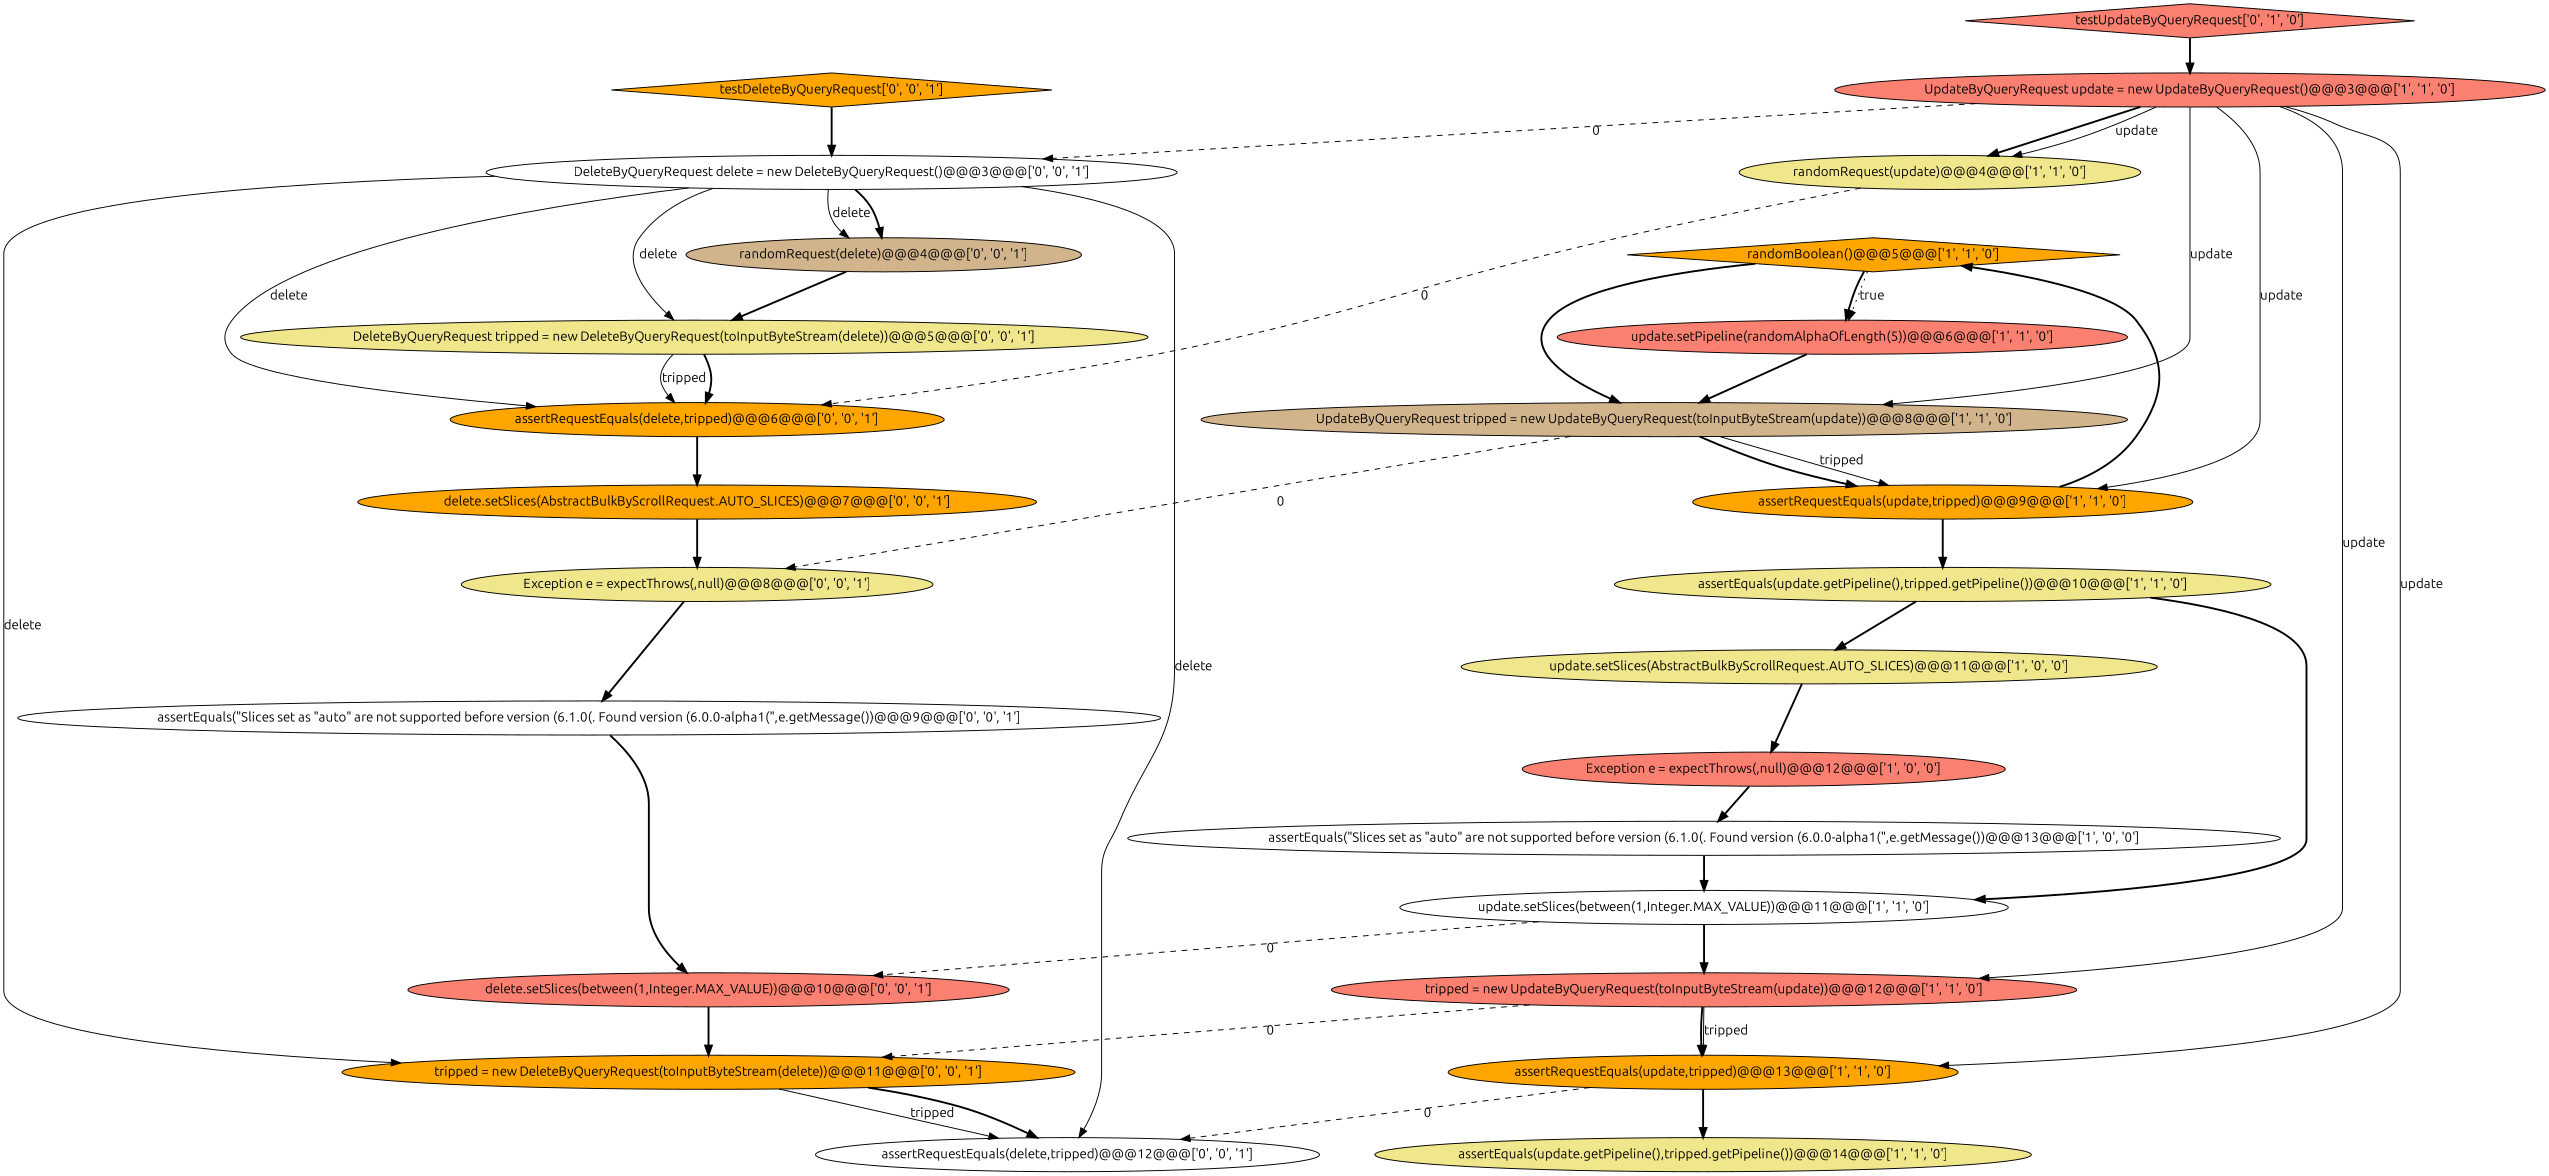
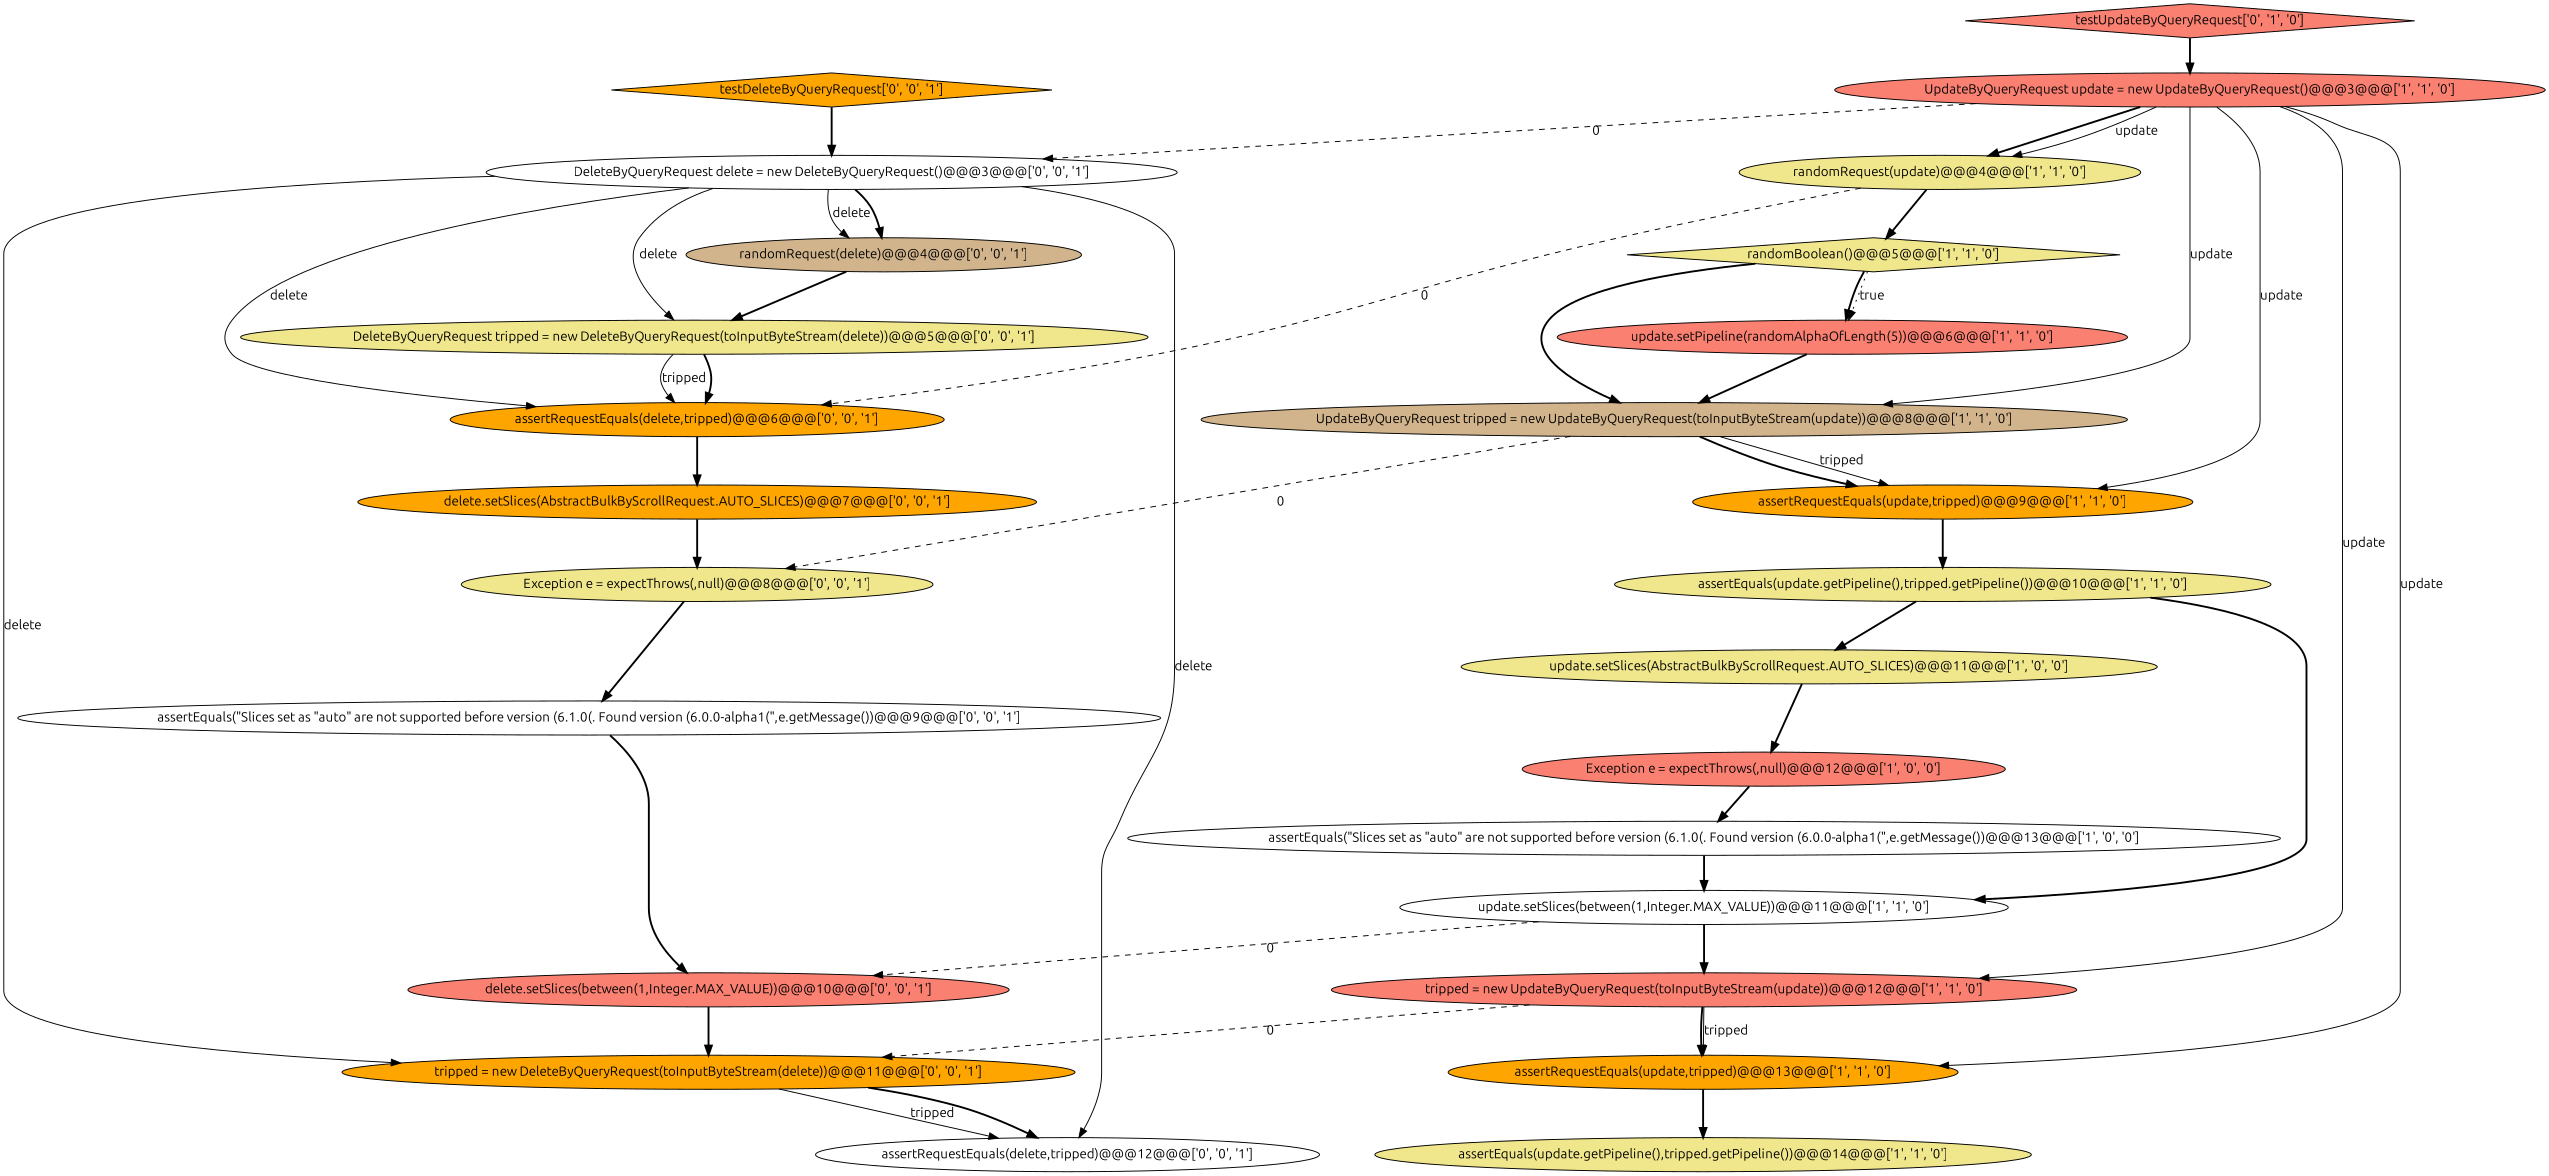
(1874, 255) -> (1874, 255)
(2148, 339) -> (1909, 210)
(1390, 1113) -> none
